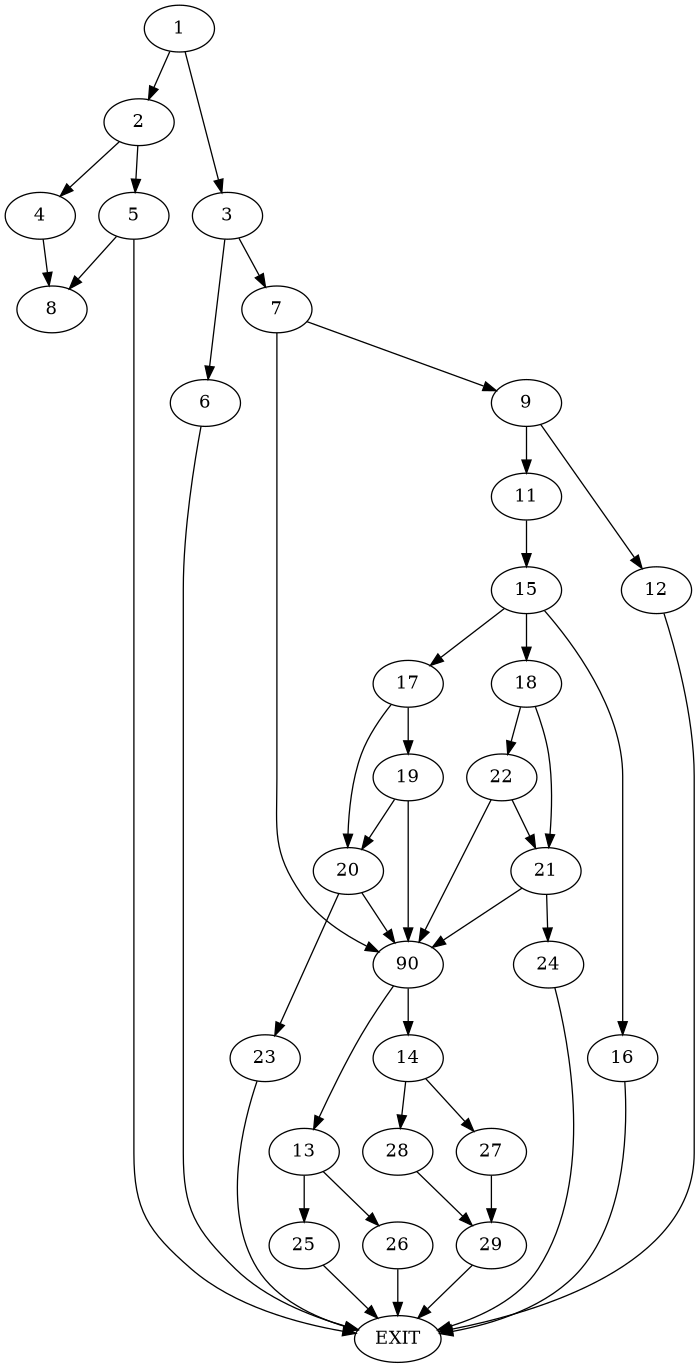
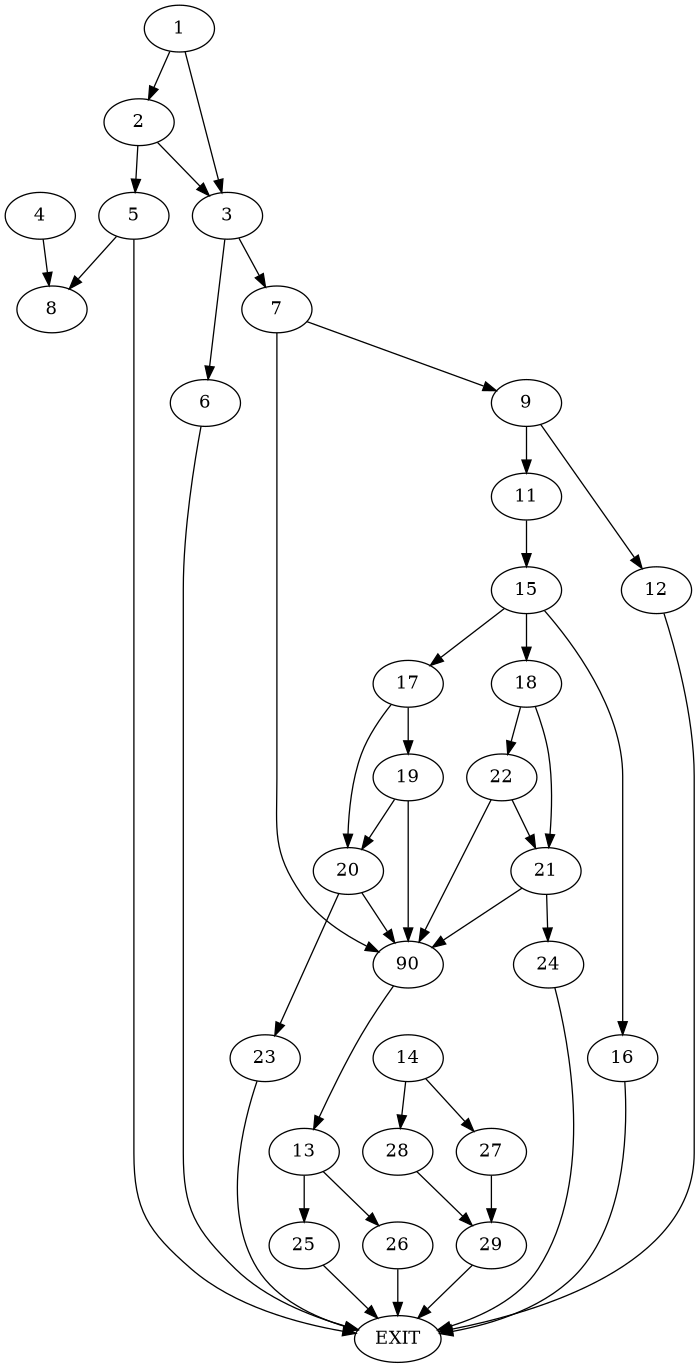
(95, 164) -> (179, 164)
(408, 1005) -> none
